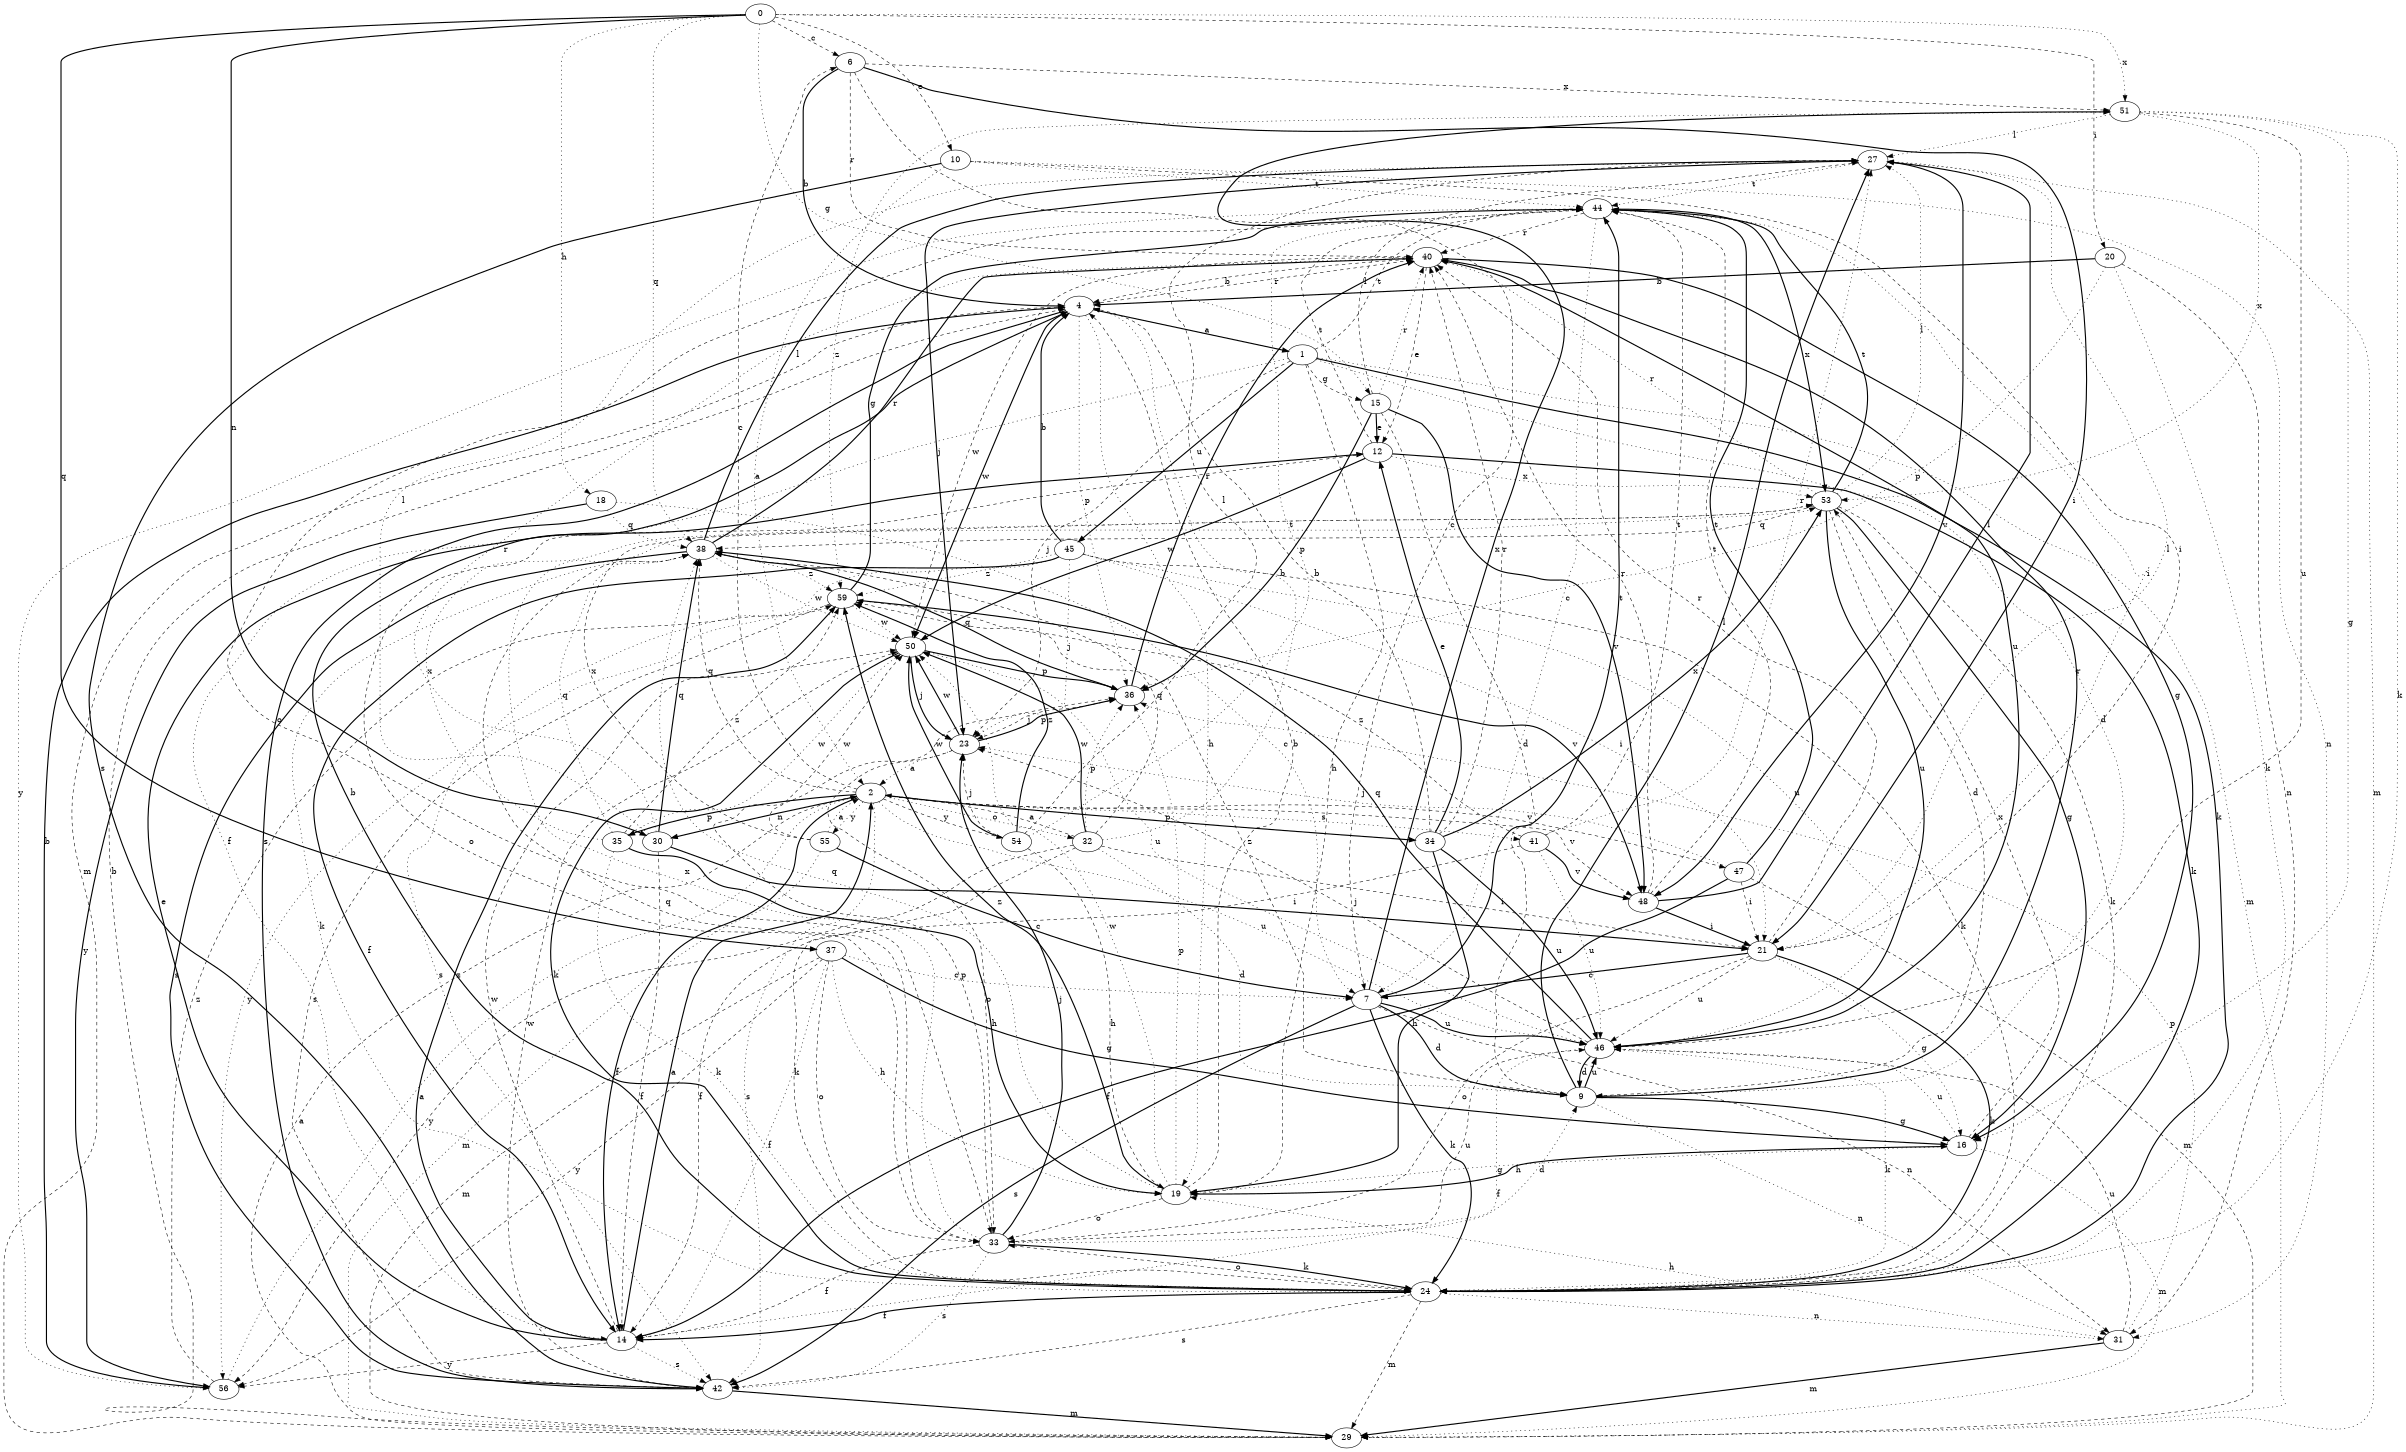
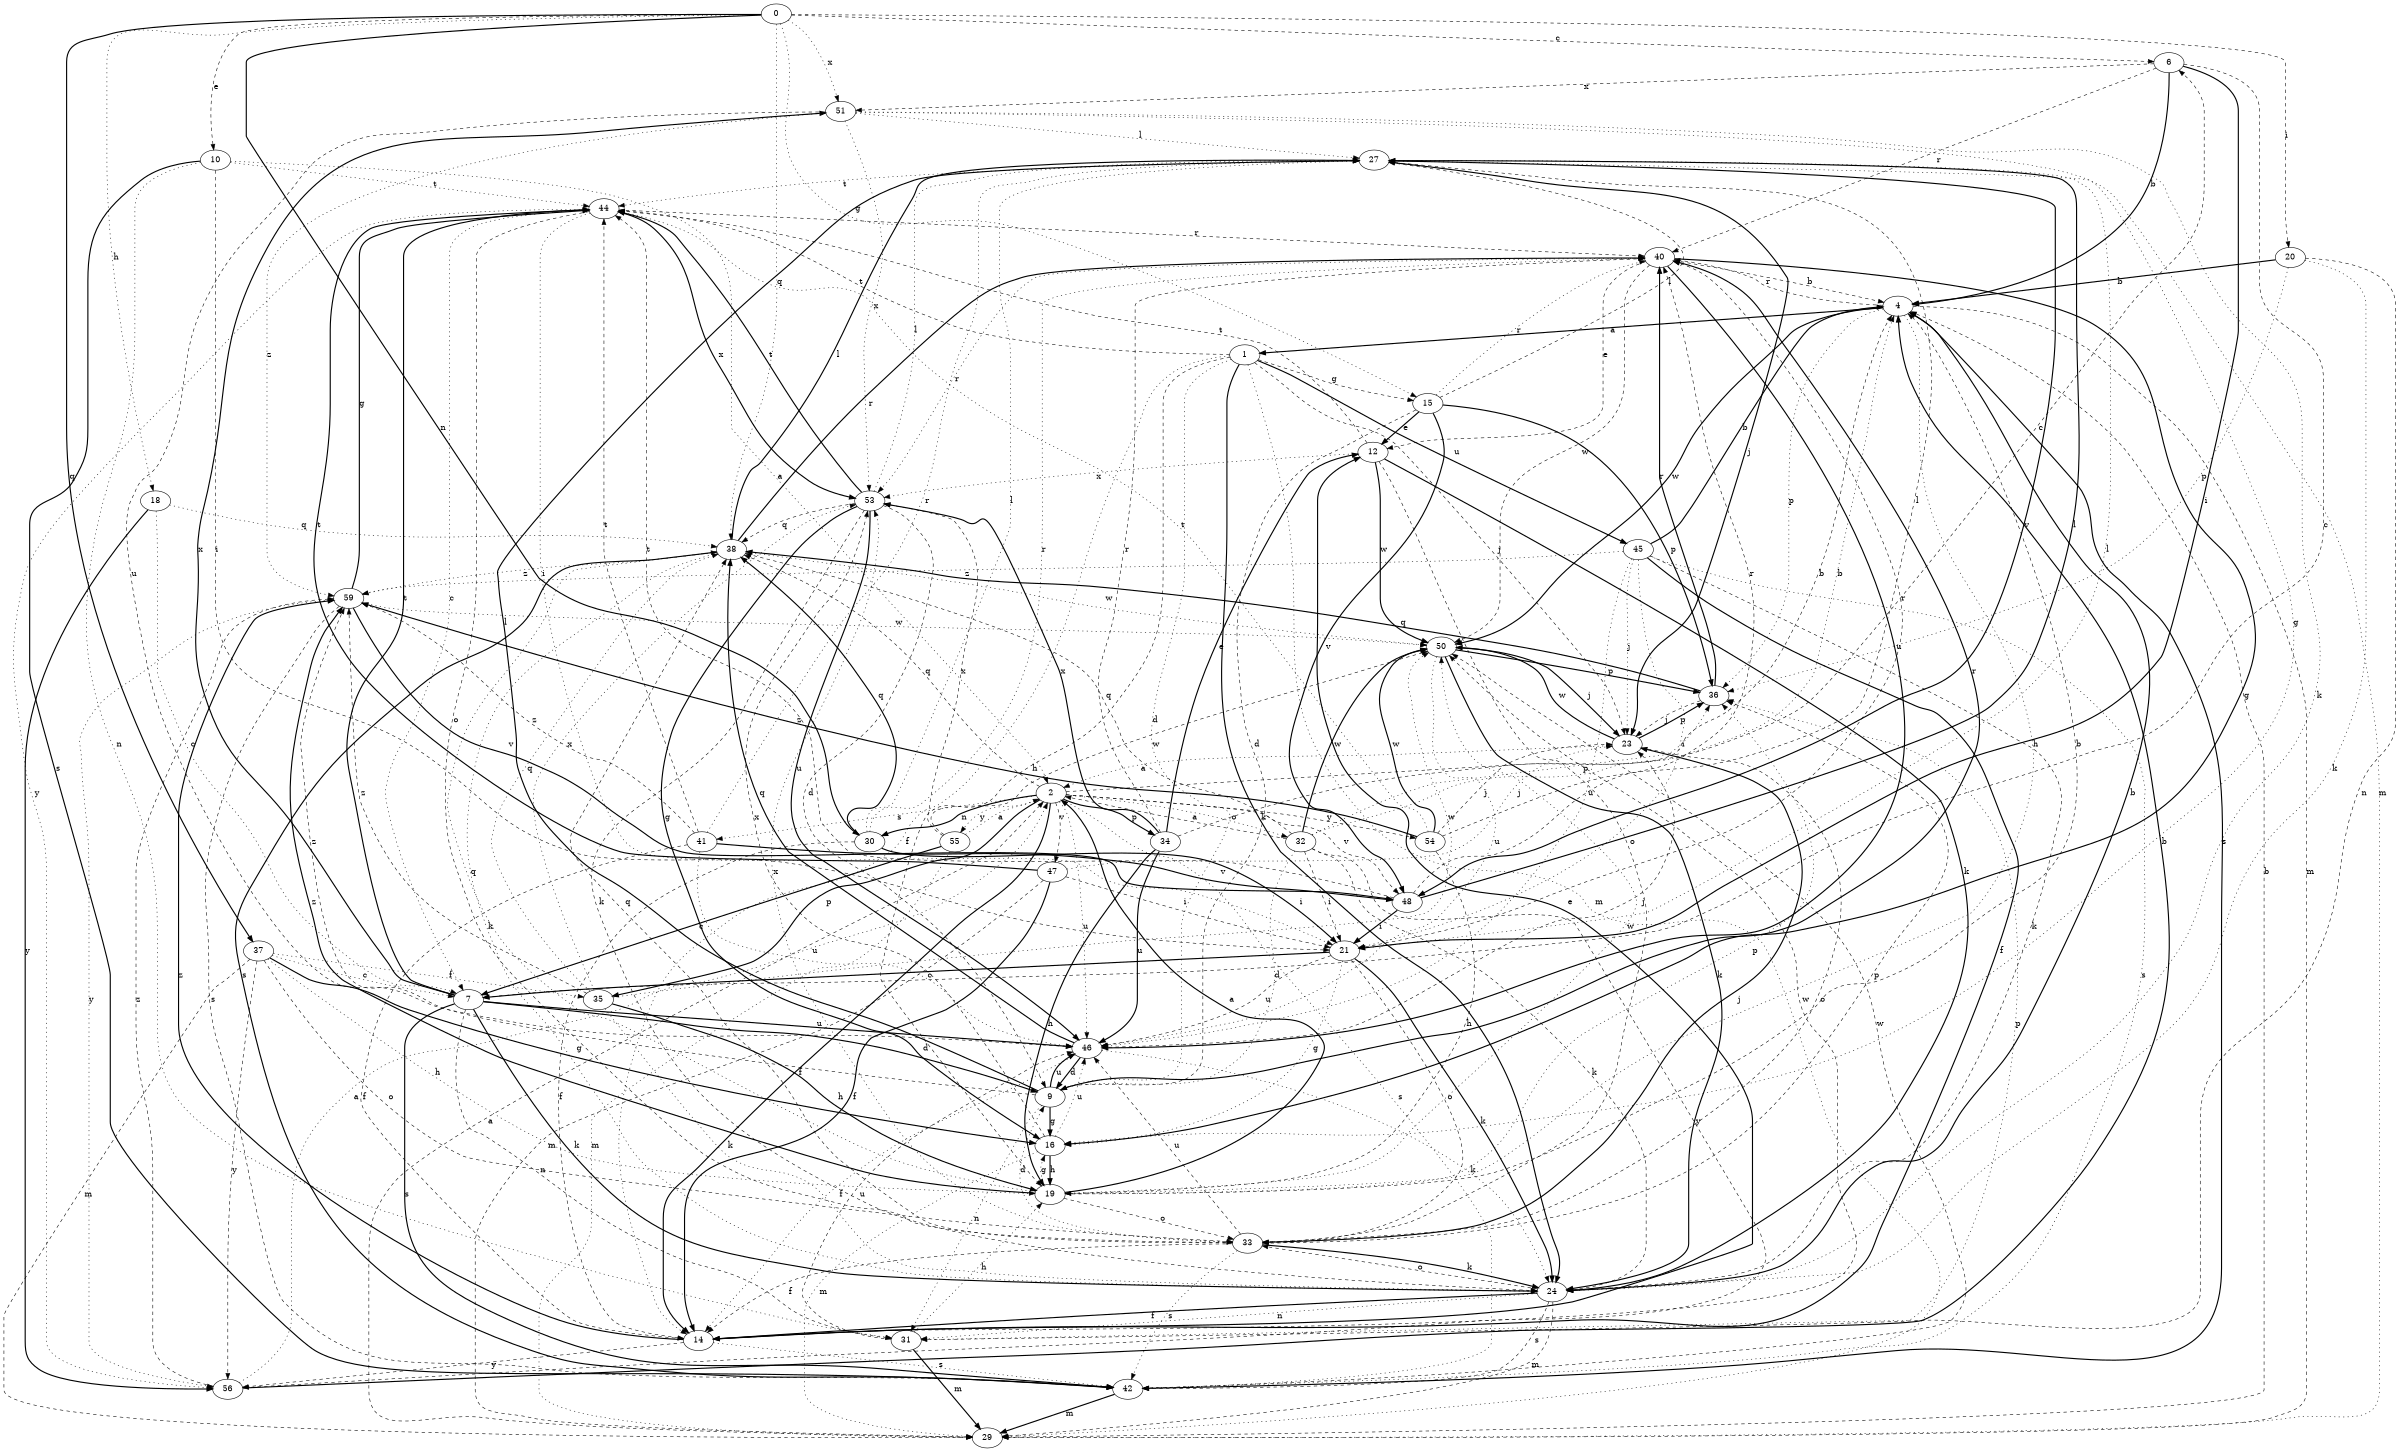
(1634, 373) -> (1018, 291)
(682, 1018) -> (1303, 1023)
(756, 1163) -> (426, 975)
